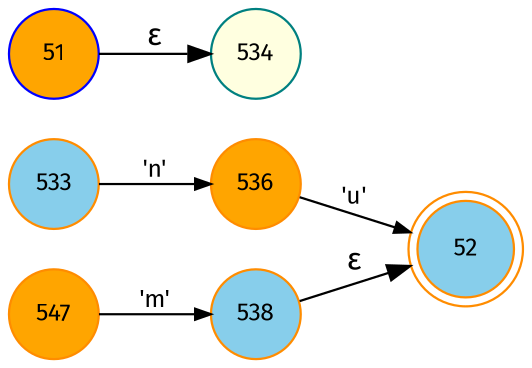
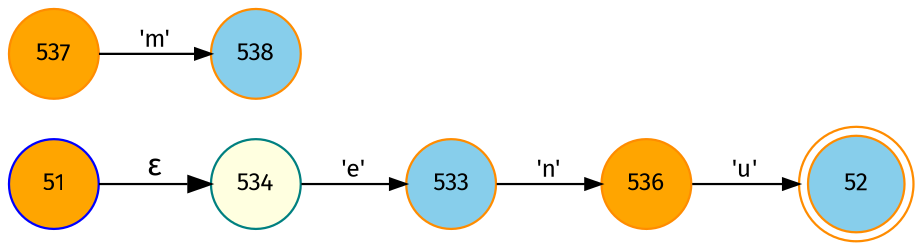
none -> (346, 184)
(344, 287) -> none
(54, 314) -> (54, 54)
